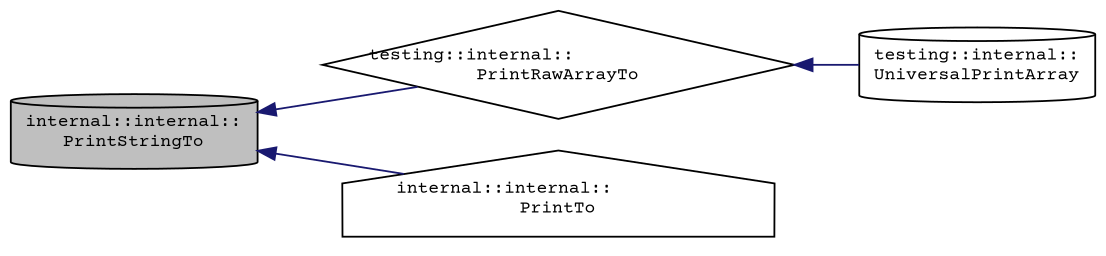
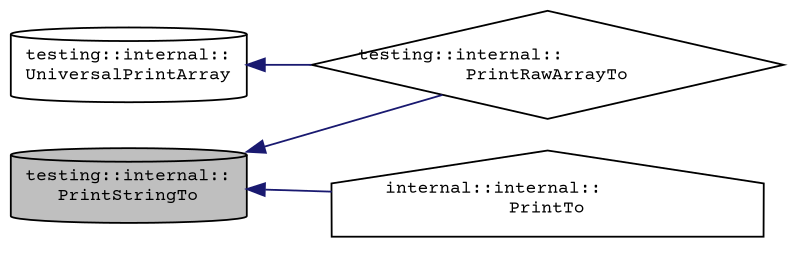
(836, 65) -> (288, 65)
(134, 131) -> (129, 186)
